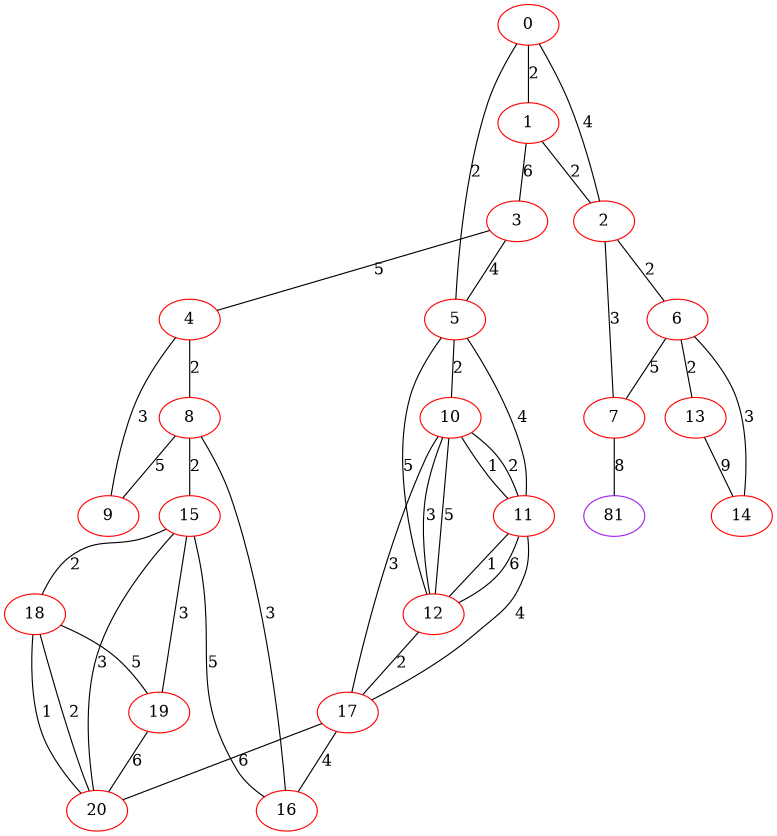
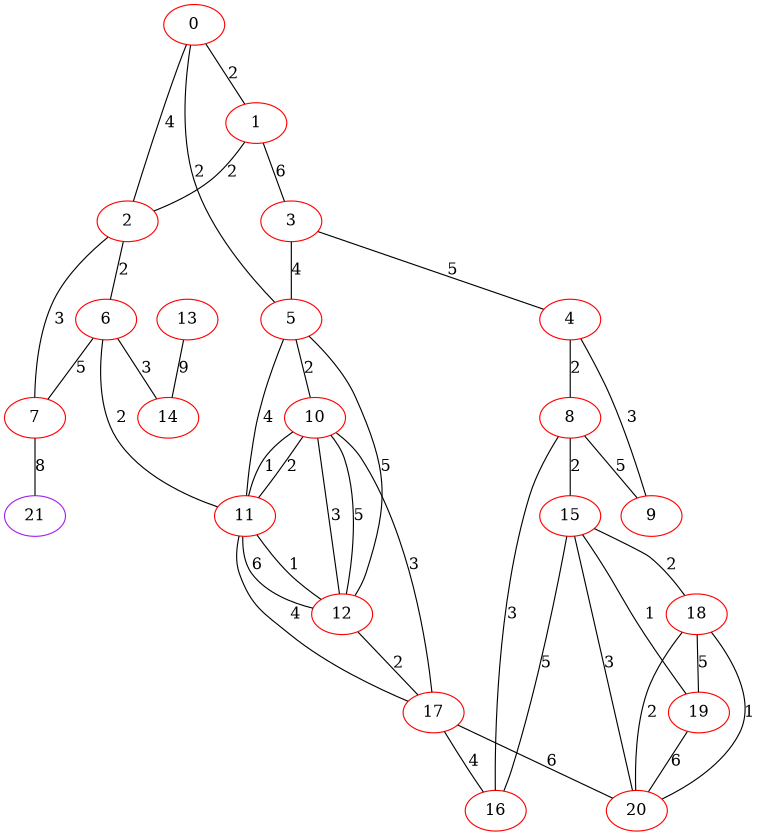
(687, 369) -> (123, 448)
(614, 516) -> (35, 516)
(184, 614) -> (650, 614)
